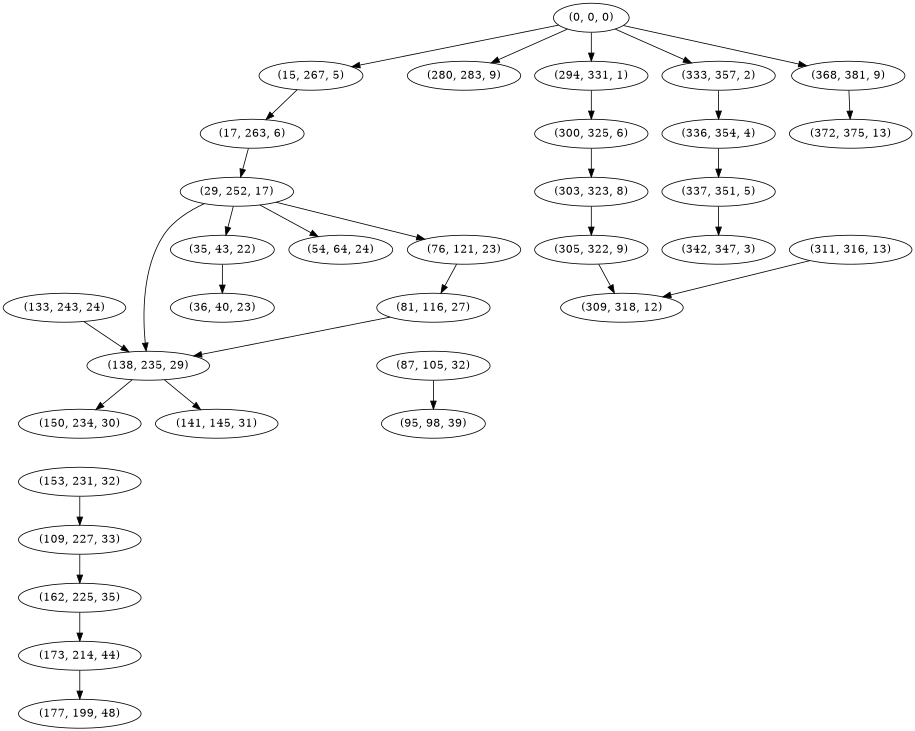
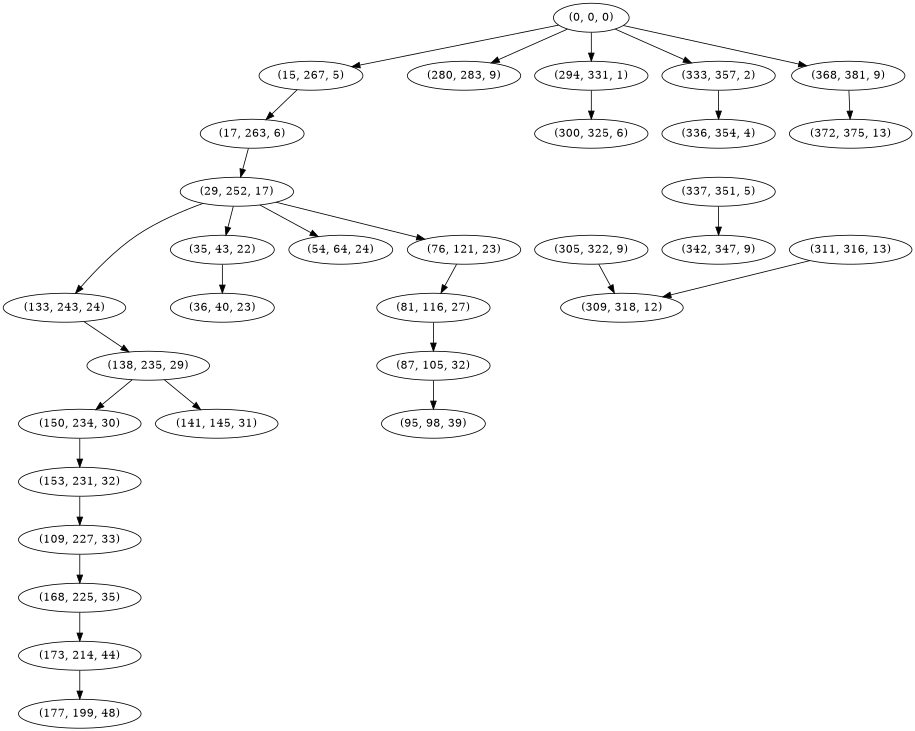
(719, 159) -> none
(591, 192) -> none
(719, 250) -> (719, 250)
(151, 262) -> (136, 236)
(296, 336) -> (433, 333)
none -> (80, 449)
(80, 598) -> (80, 598)
